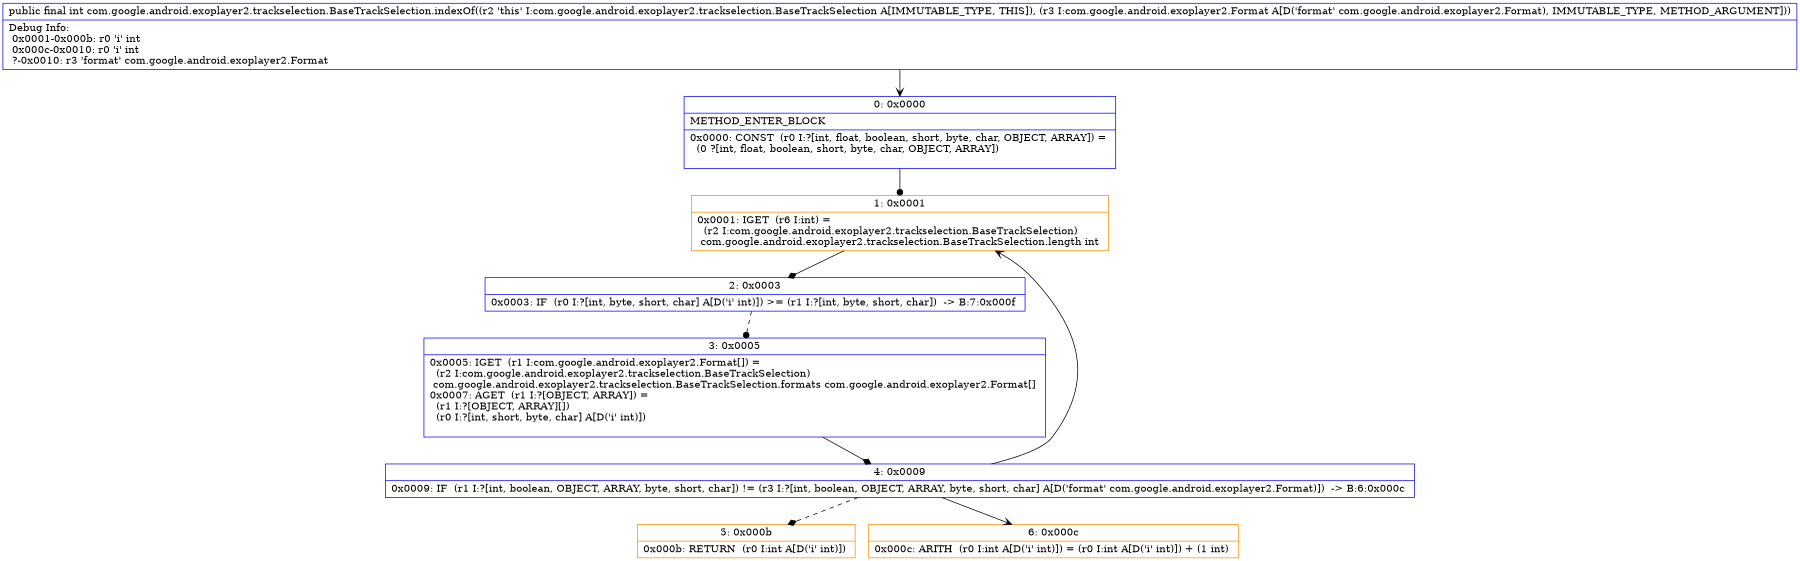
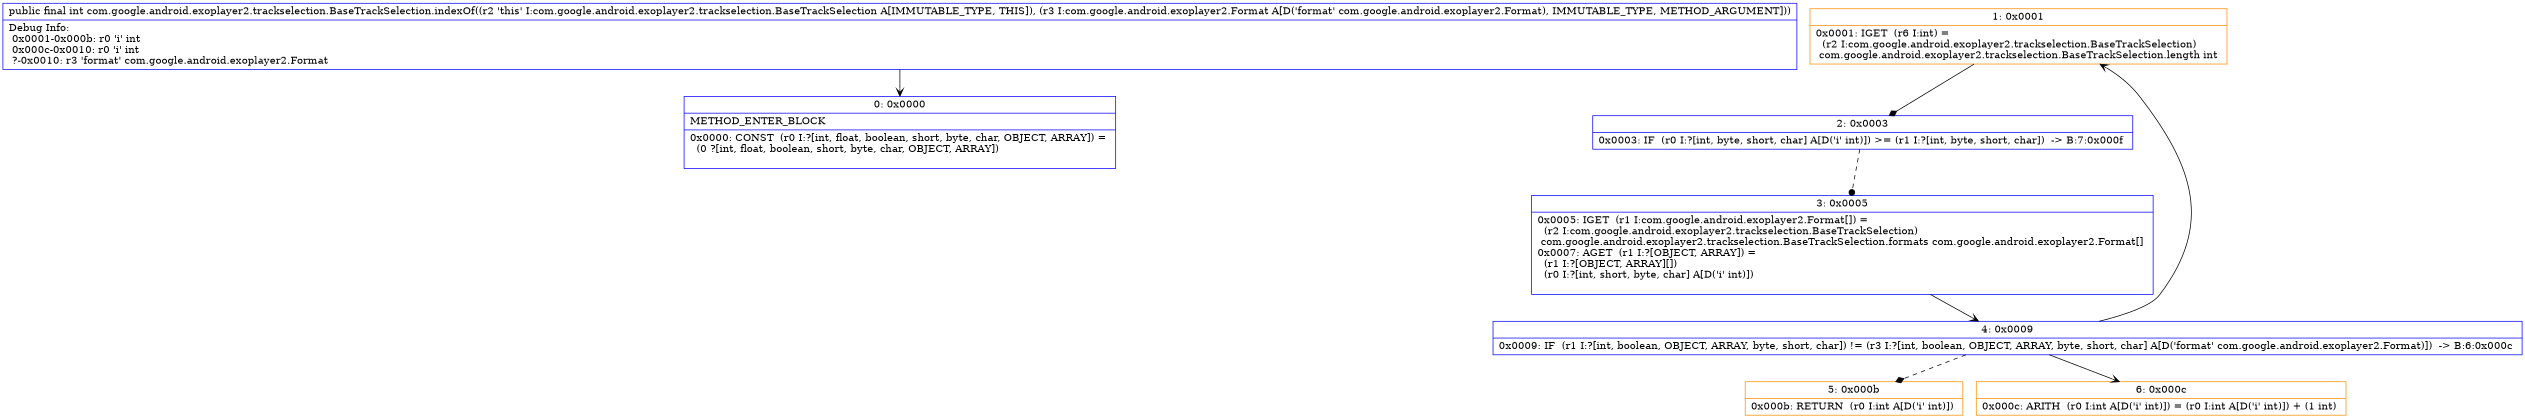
(900, 179) -> none
(843, 448) -> (1951, 306)
